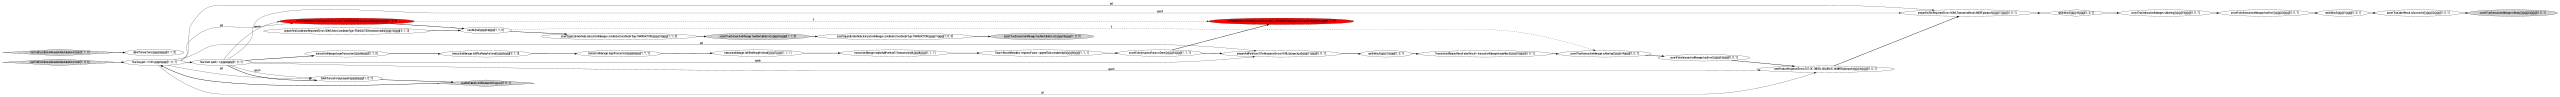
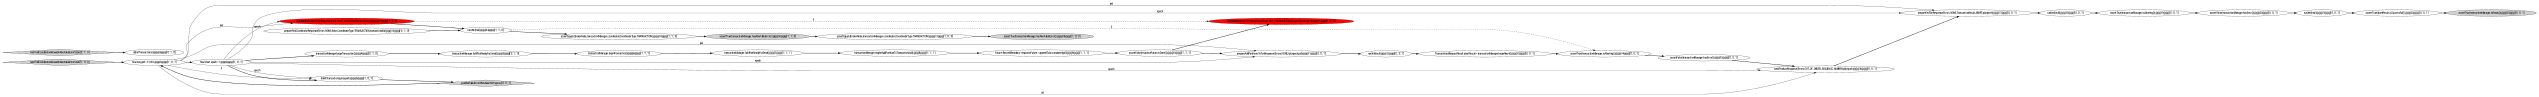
(2076, 13) -> (2066, 13)
(221, 69) -> (221, 69)
